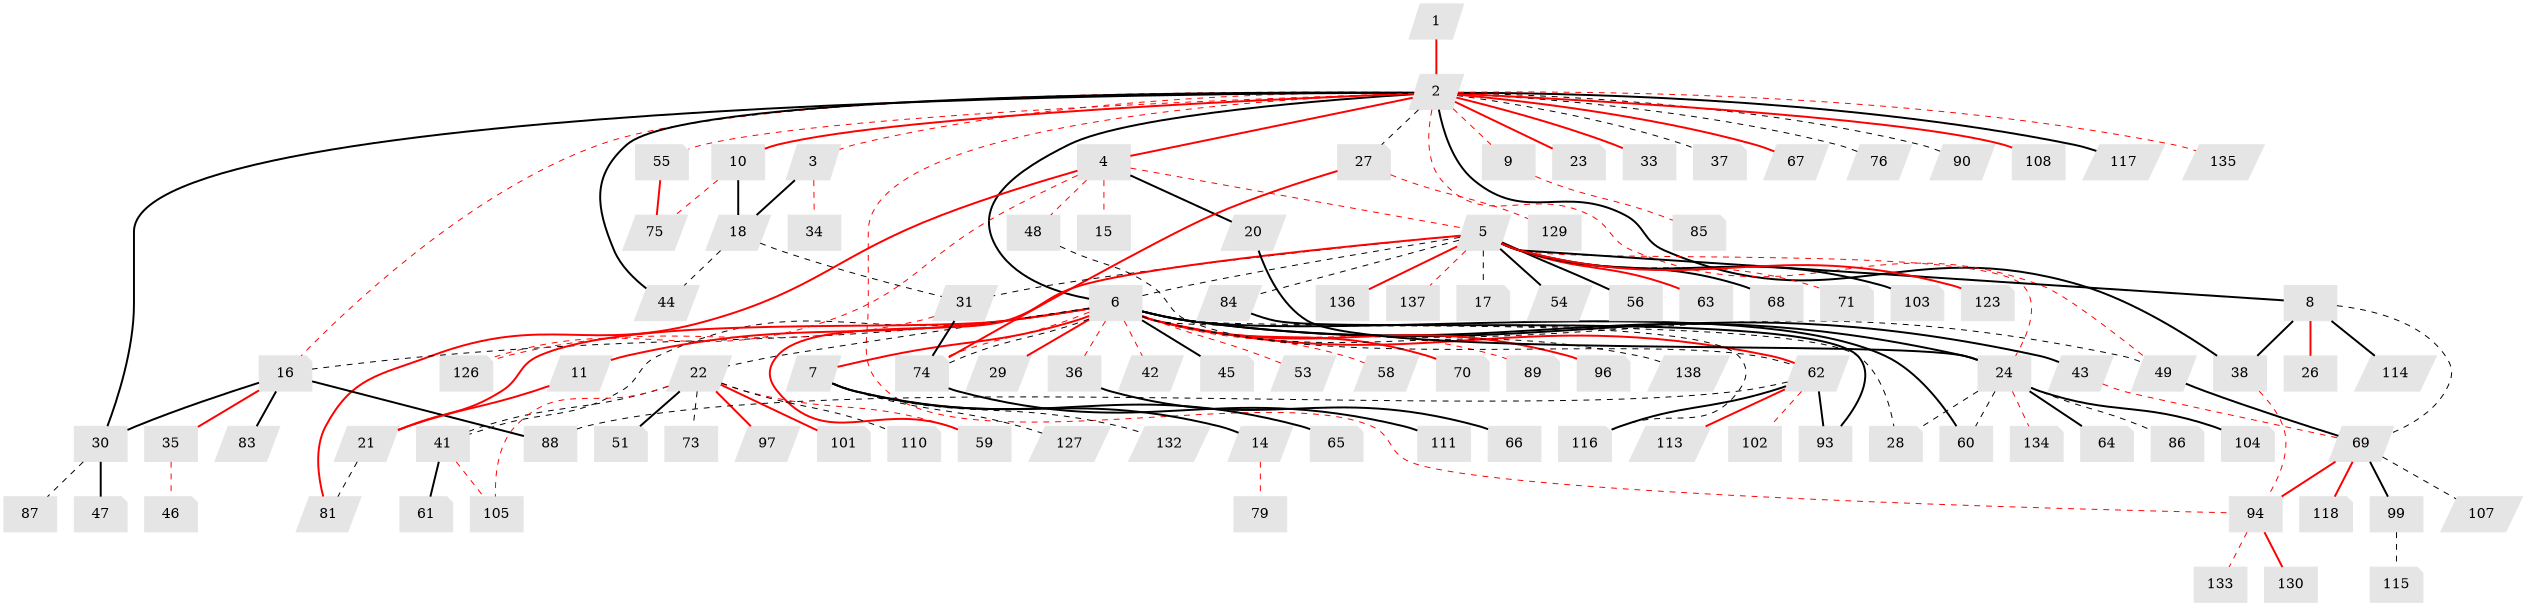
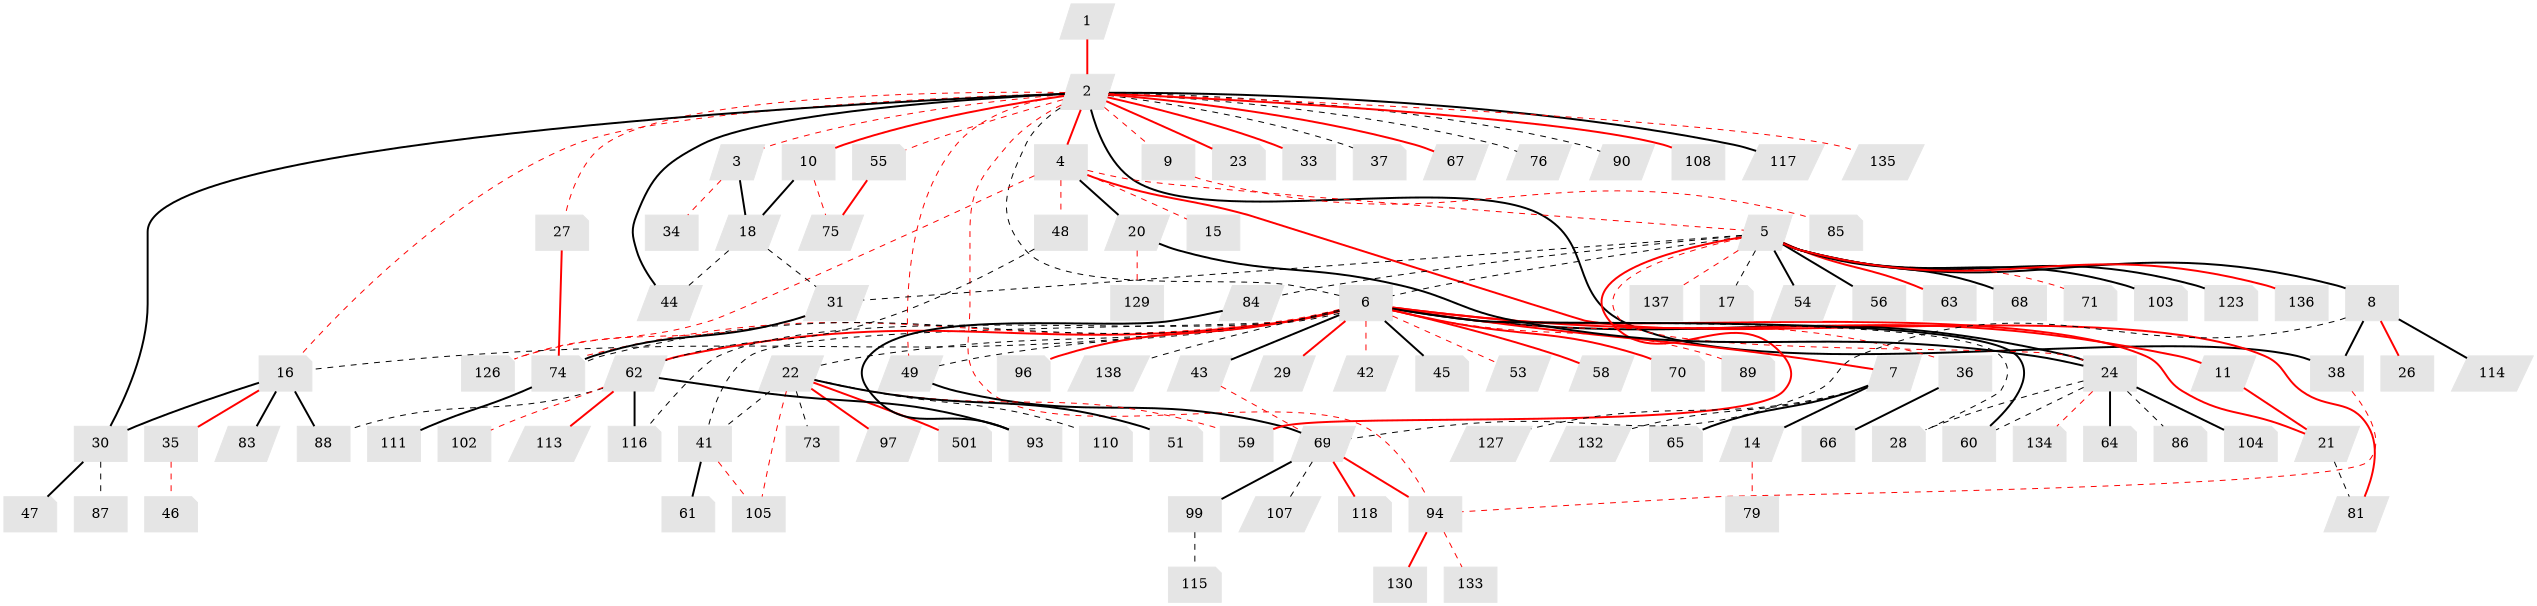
(1400, 127) -> (791, 102)
(1115, 130) -> (1098, 276)
(1445, 193) -> (1137, 268)
(1731, 268) -> (1994, 268)
(1253, 339) -> (1491, 335)
(844, 444) -> (965, 444)
